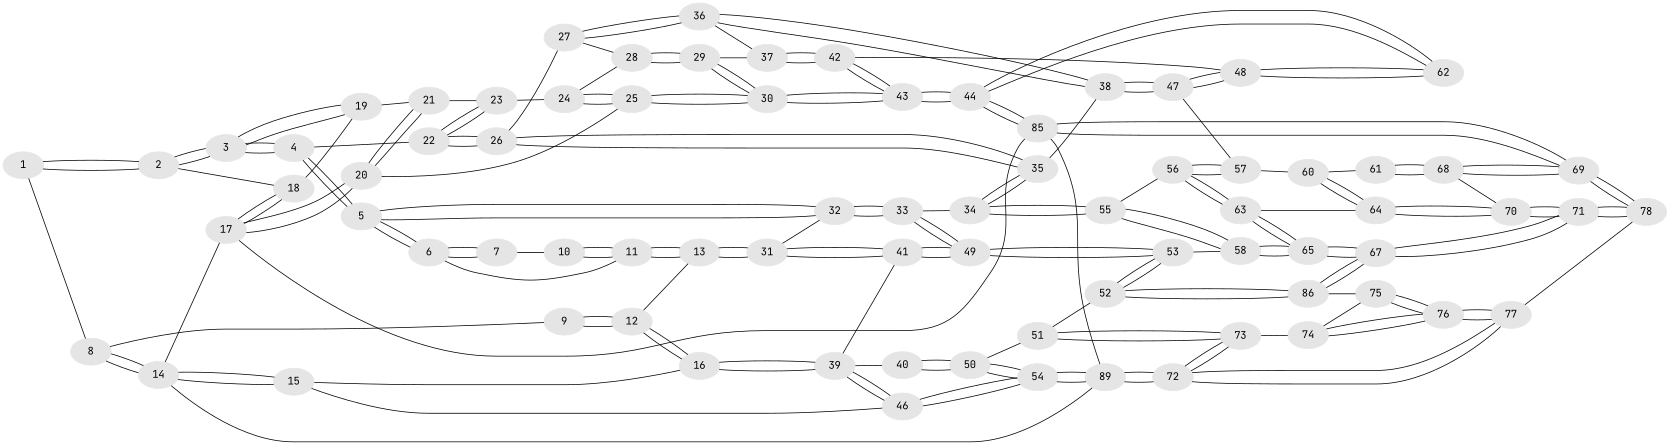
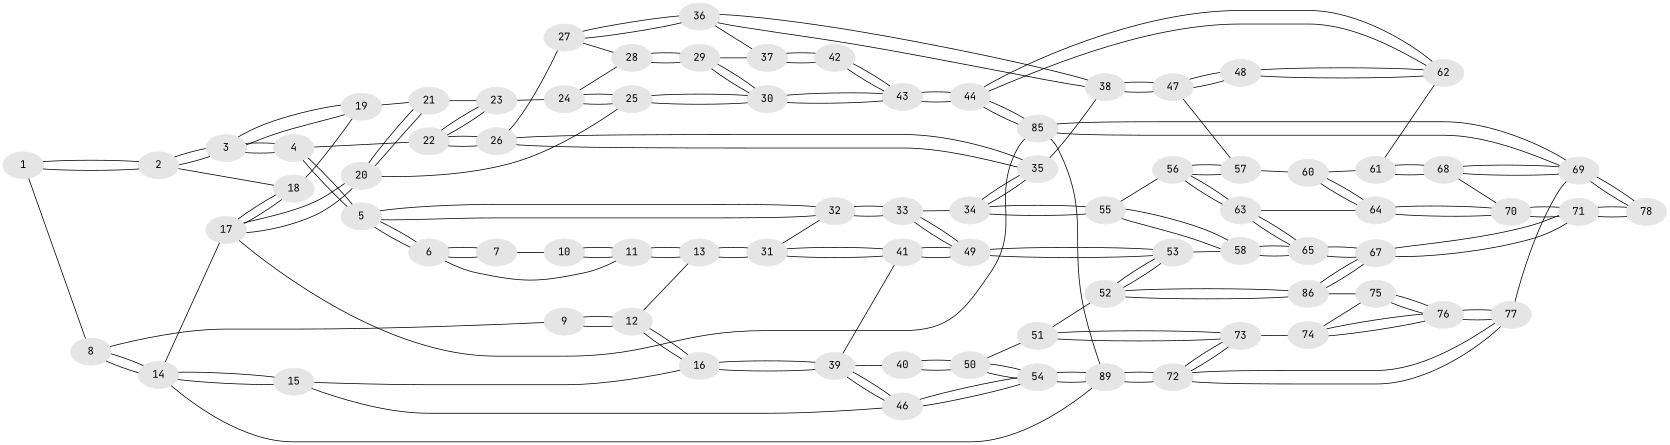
(1084, 61) -> none
none -> (1406, 127)
(1579, 263) -> (1533, 245)
